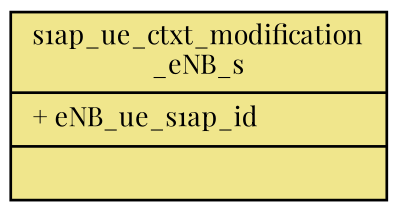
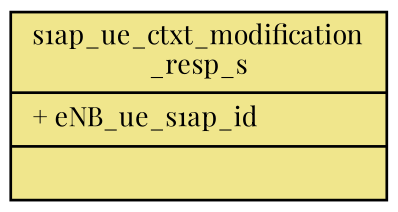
(199, 66) -> (199, 66)
